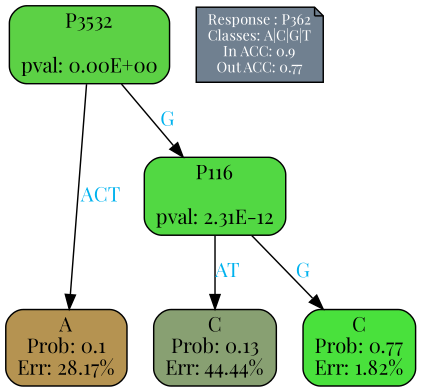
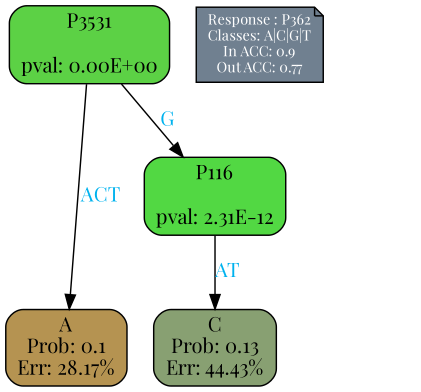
(89, 45) -> (89, 45)
(215, 348) -> (215, 348)
(359, 348) -> none
